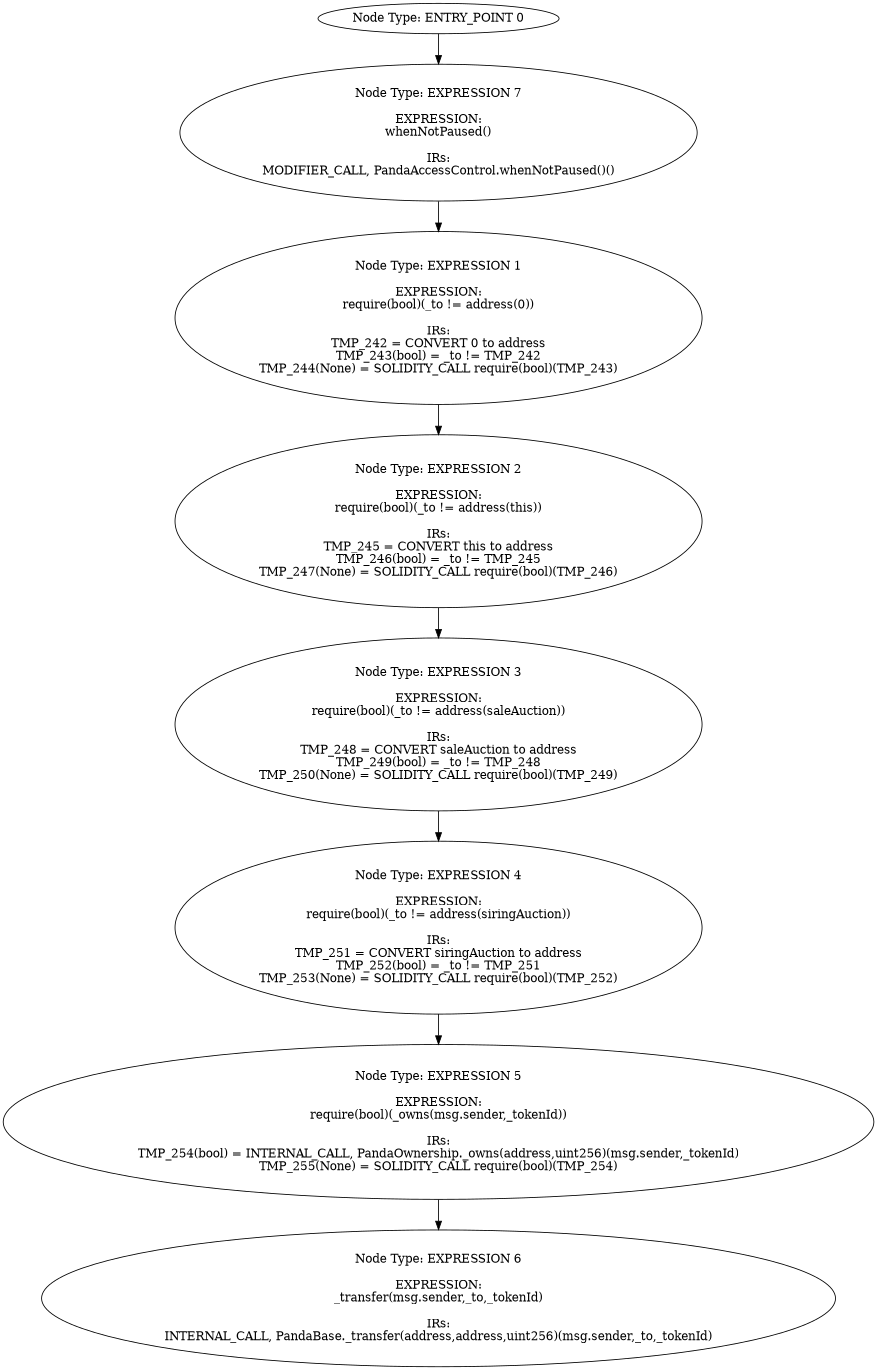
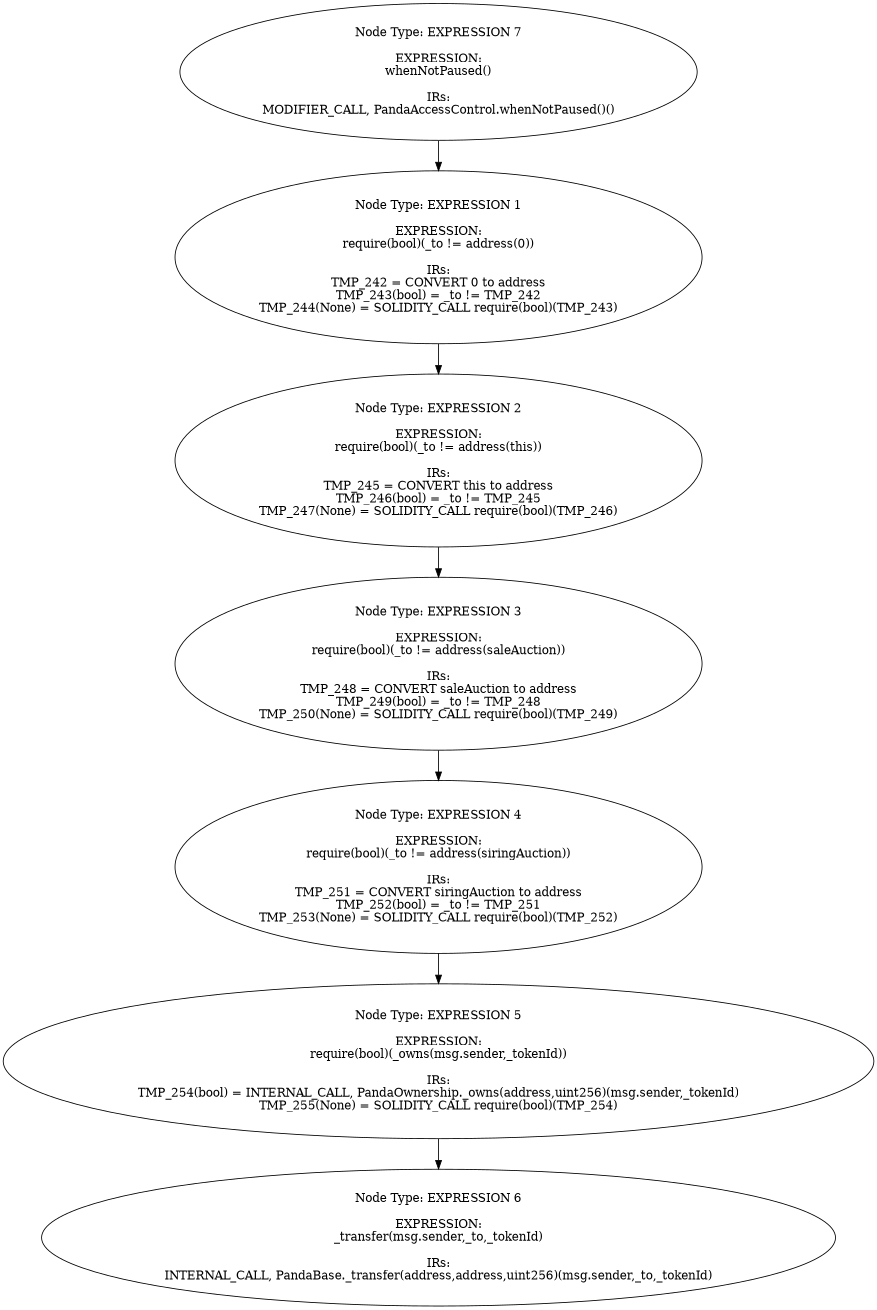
(439, 19) -> none
